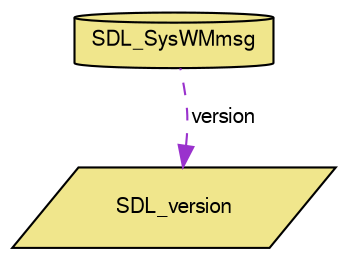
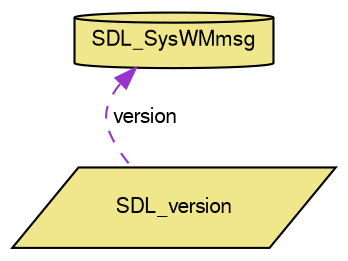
(187, 107) -> (108, 127)
